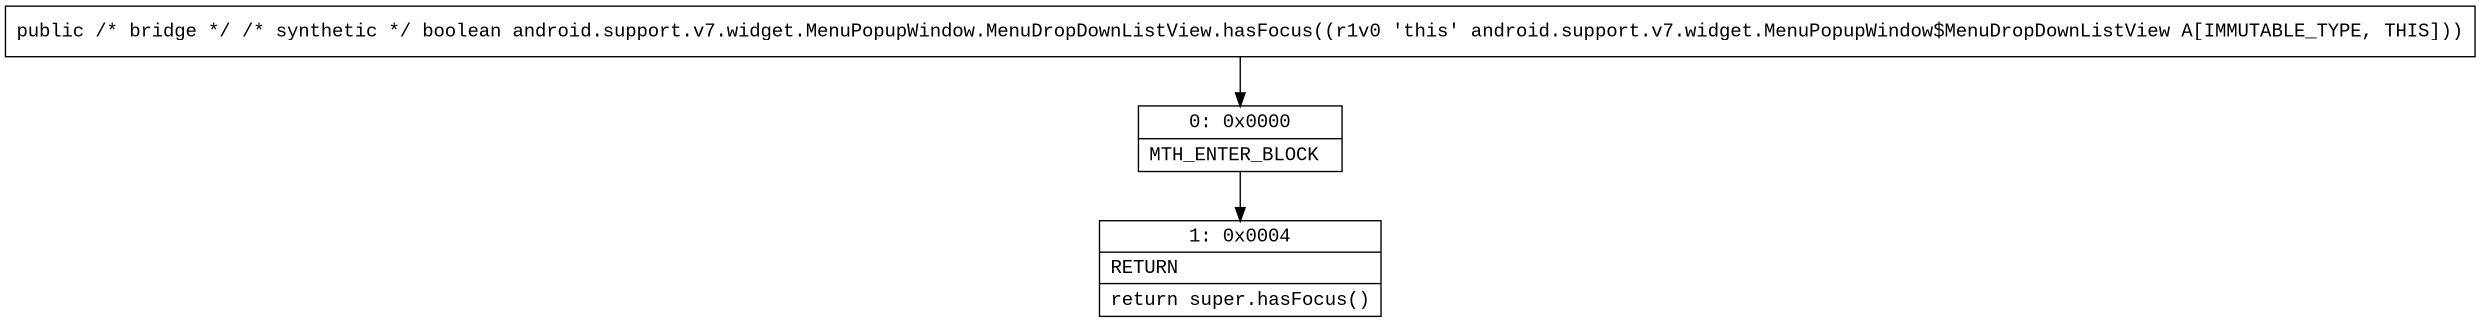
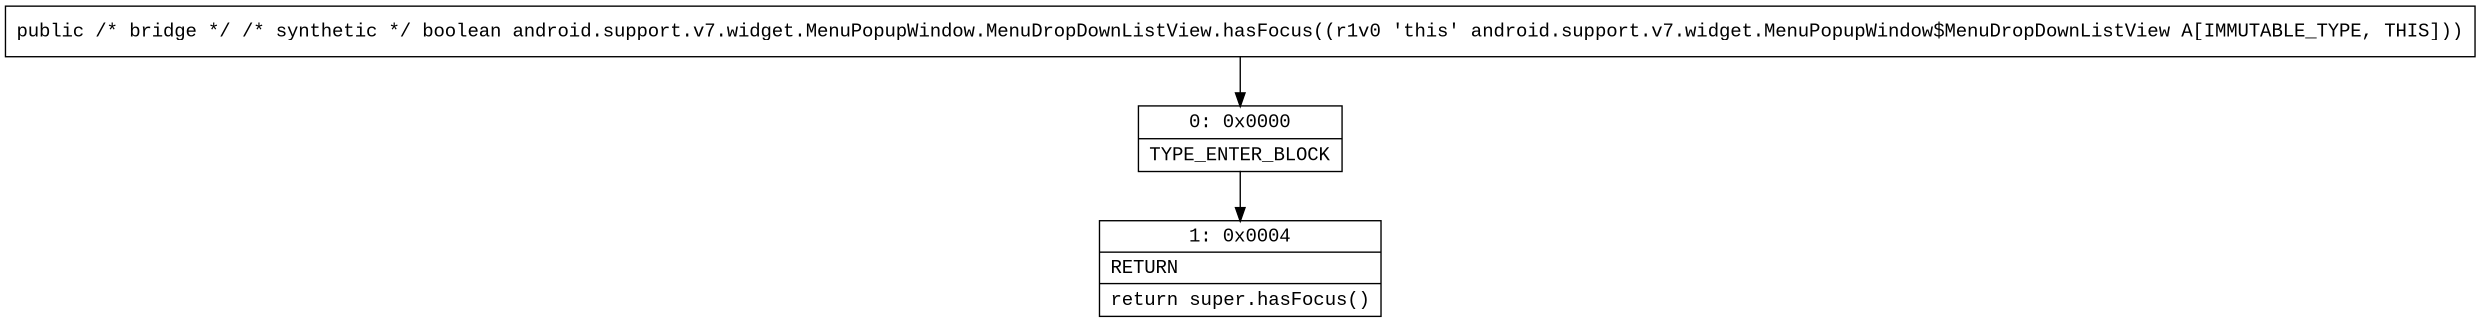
(1234, 154) -> (1240, 154)
